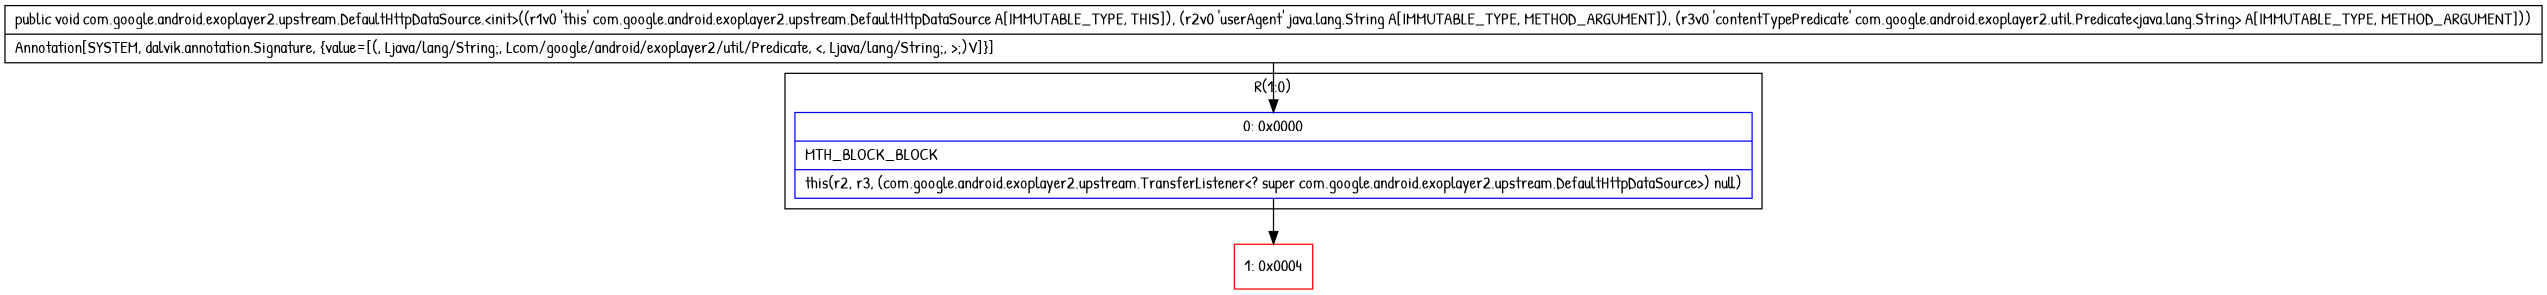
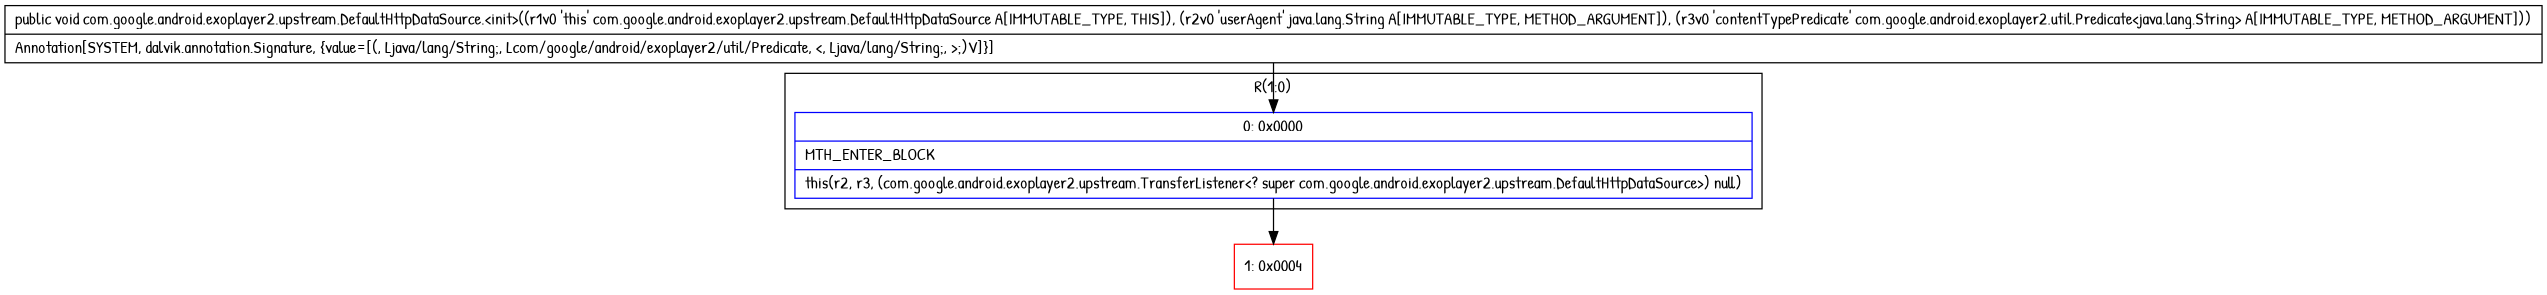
(872, 155) -> (871, 155)
